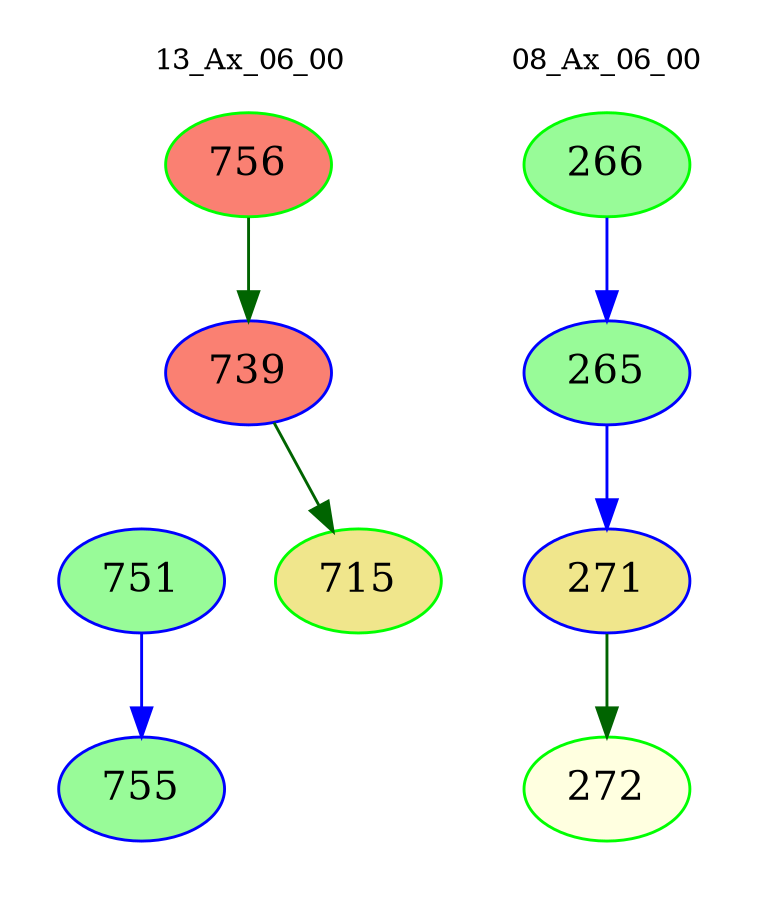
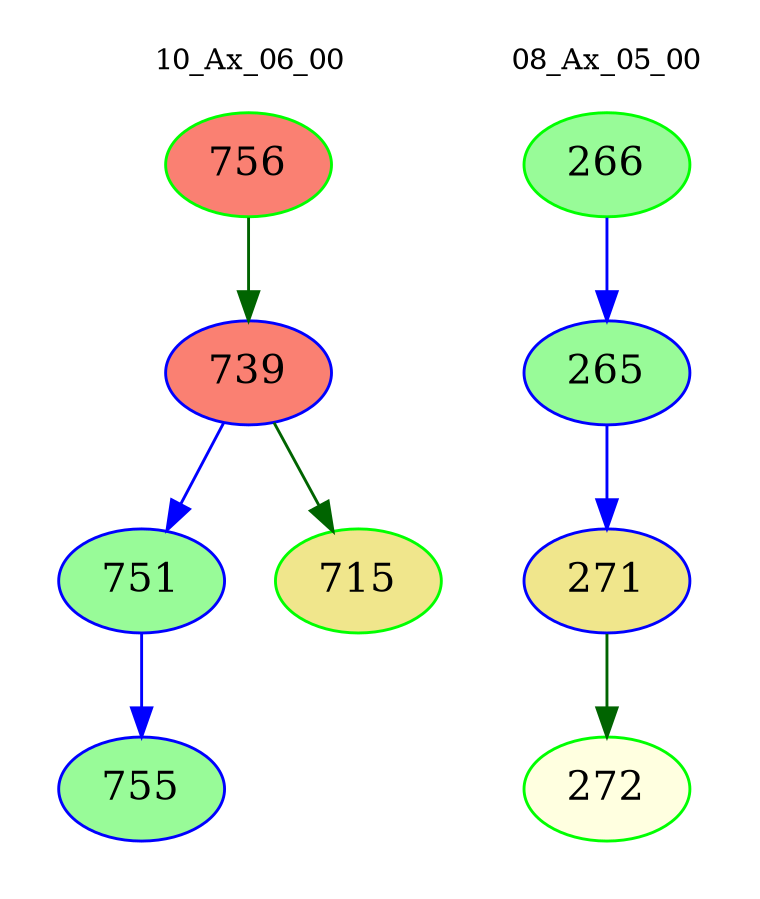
(250, 62) -> (250, 62)
(607, 62) -> (607, 62)
none -> (202, 463)
